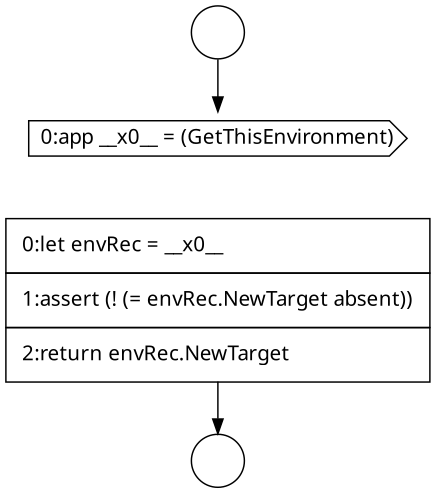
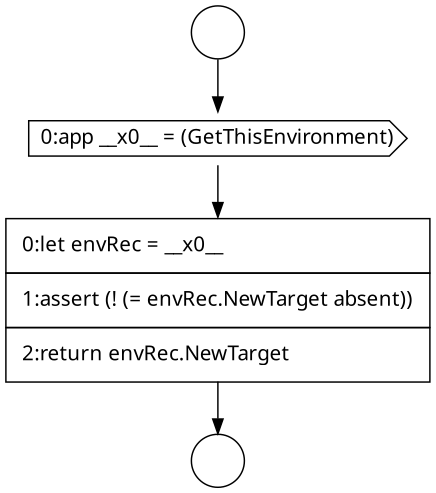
none -> (218, 184)
